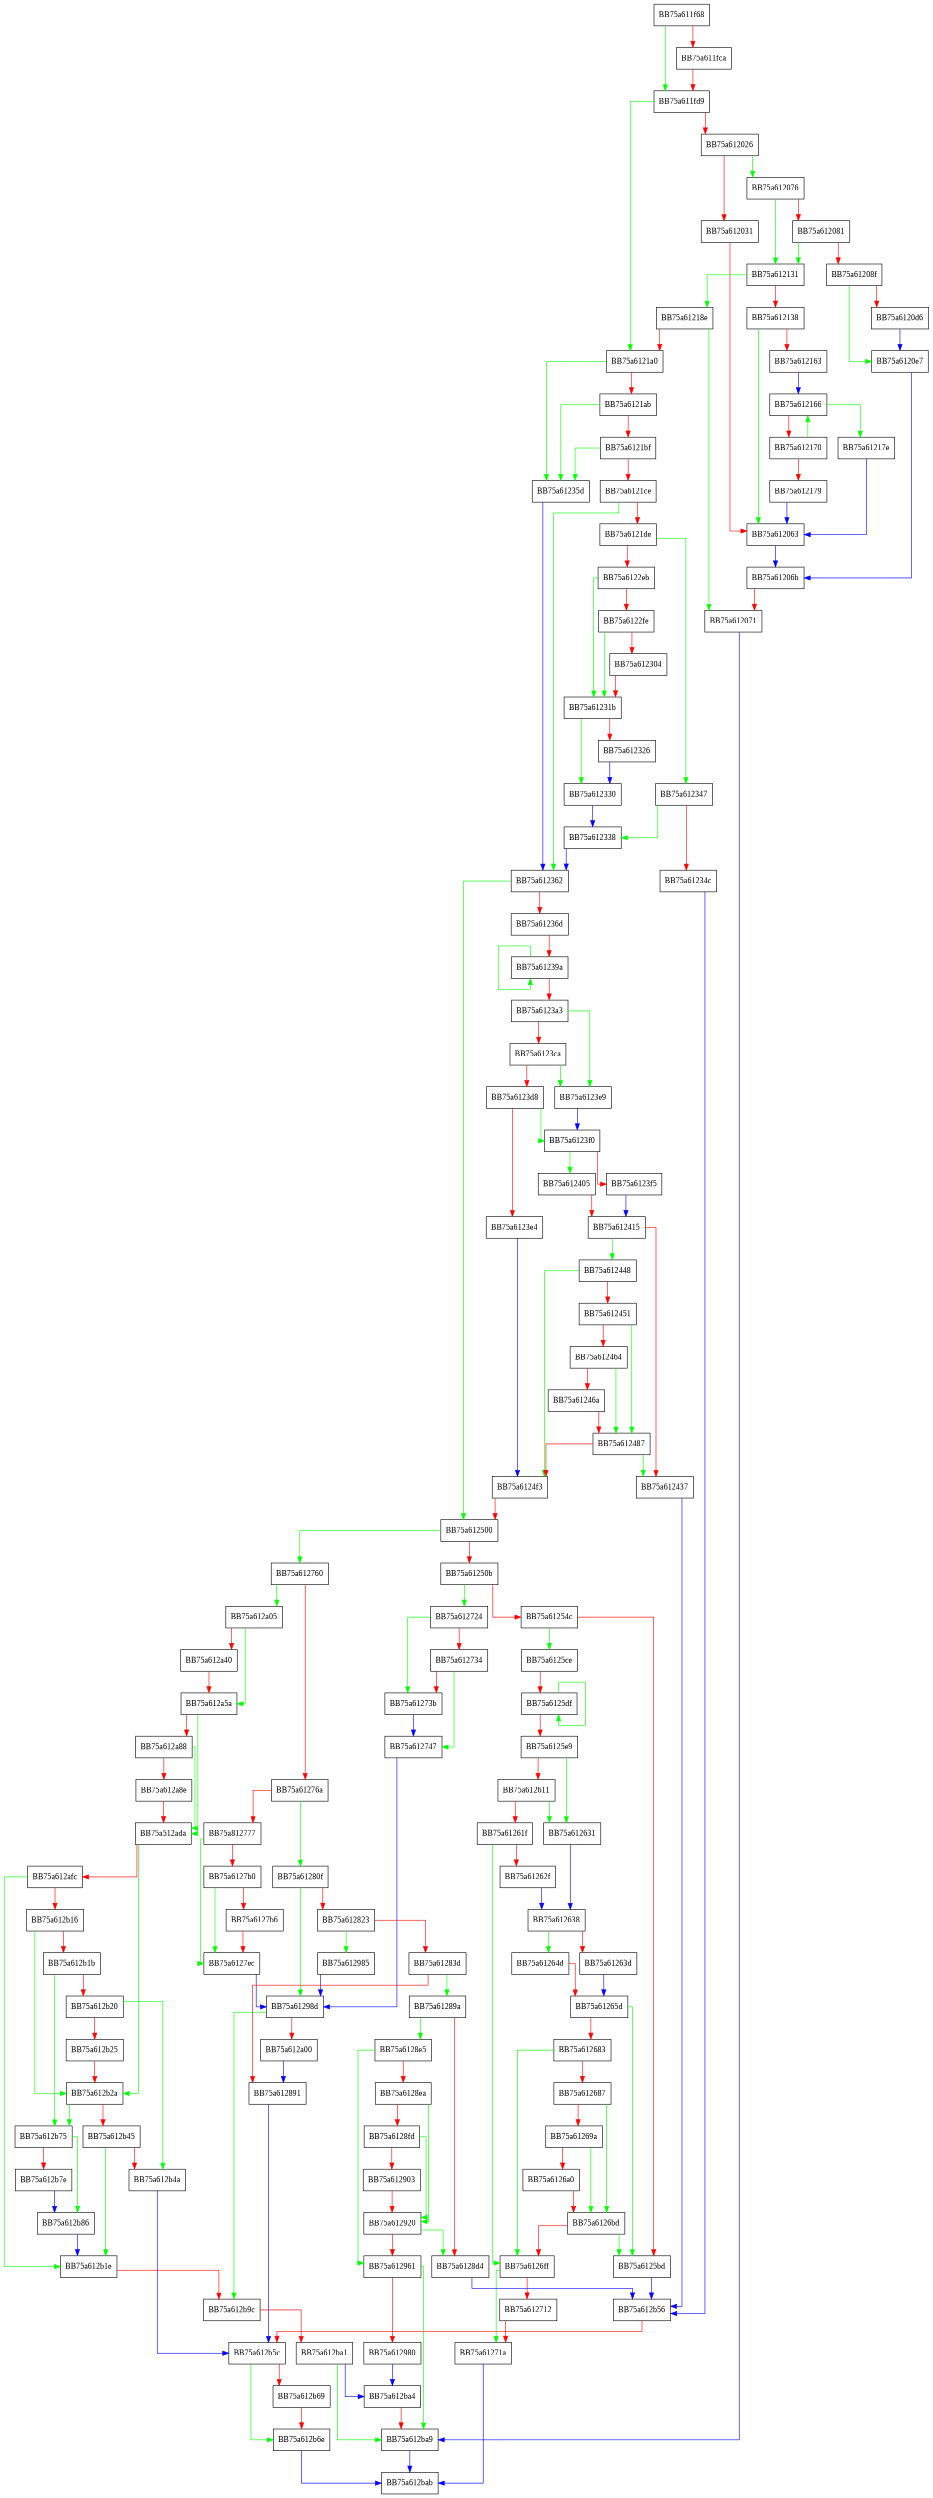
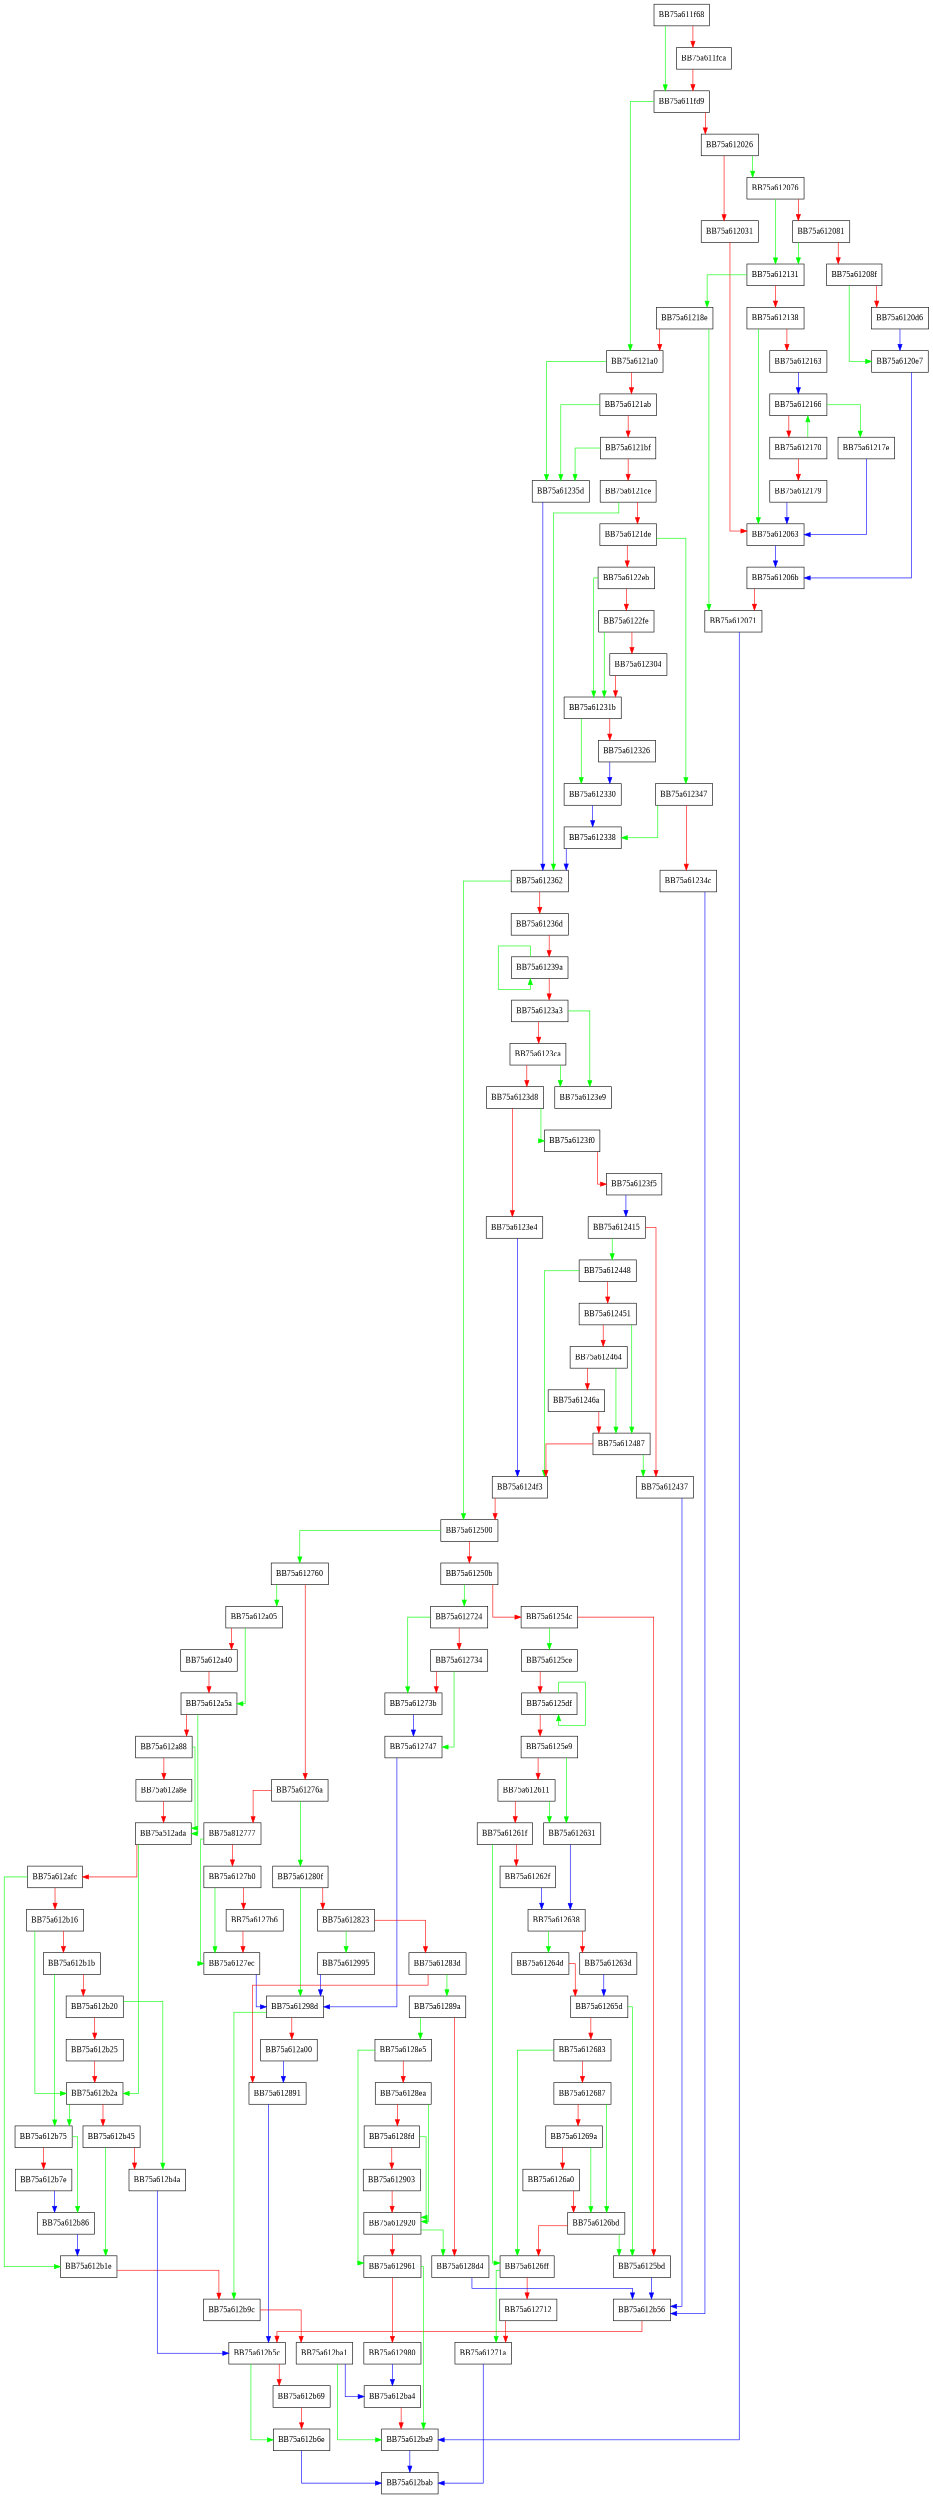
(577, 1116) -> none
(567, 1184) -> none
(346, 1964) -> (346, 1964)
